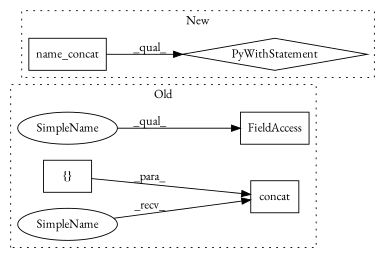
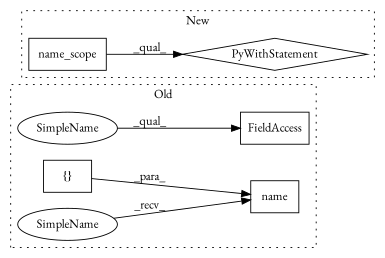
(68, 54) -> (68, 54)
(275, 197) -> (275, 197)
